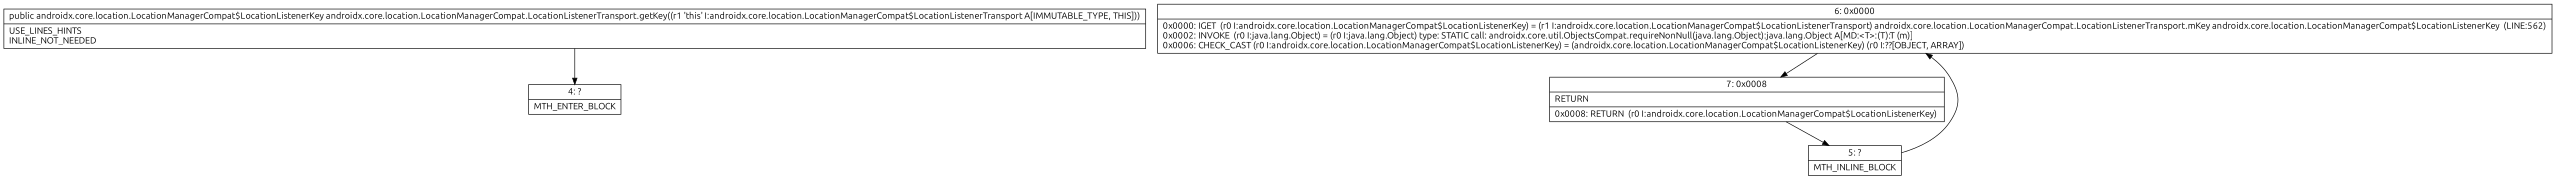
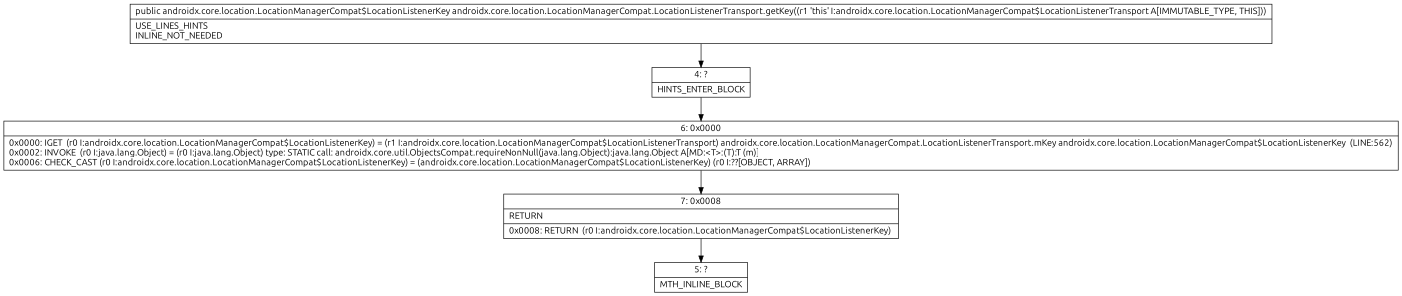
(575, 107) -> (701, 89)
(1954, 114) -> (701, 106)
